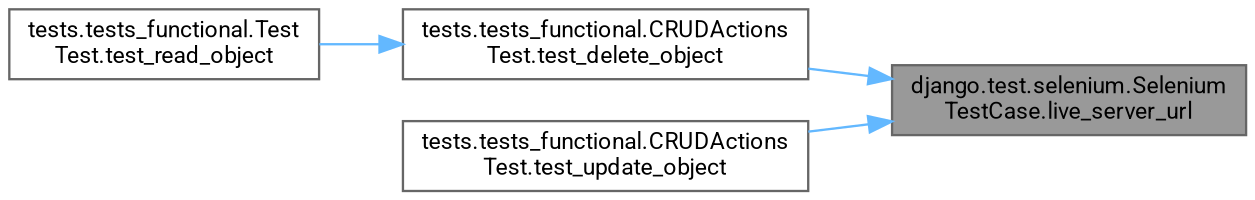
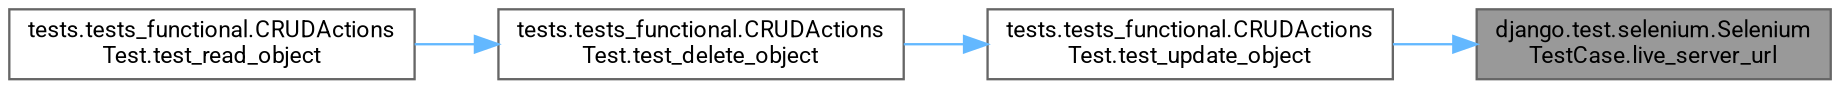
(164, 44) -> (212, 44)
(838, 72) -> (934, 44)
